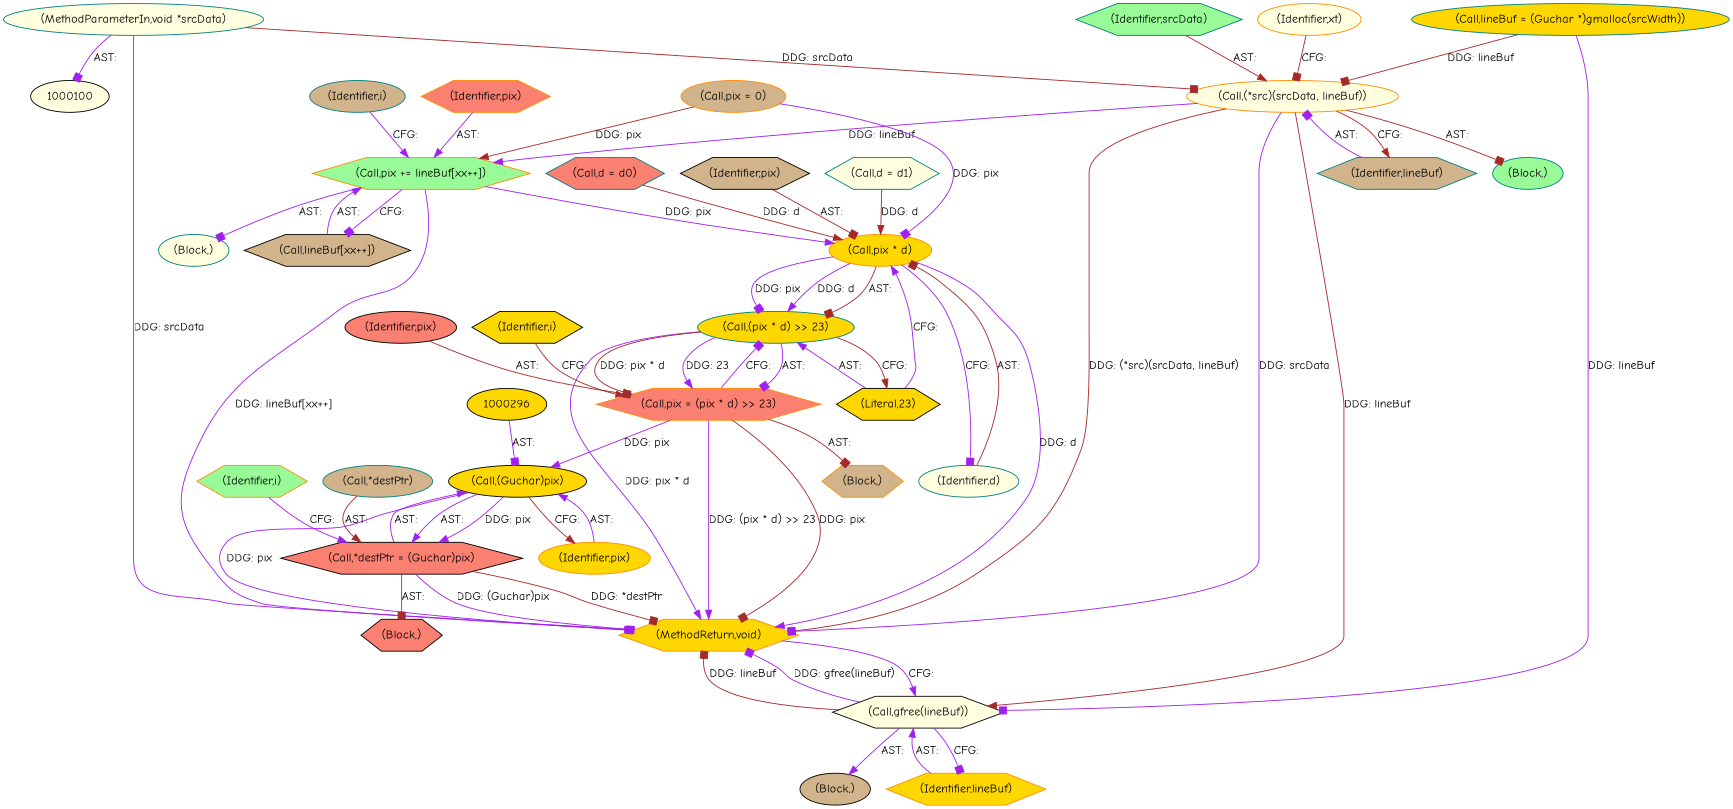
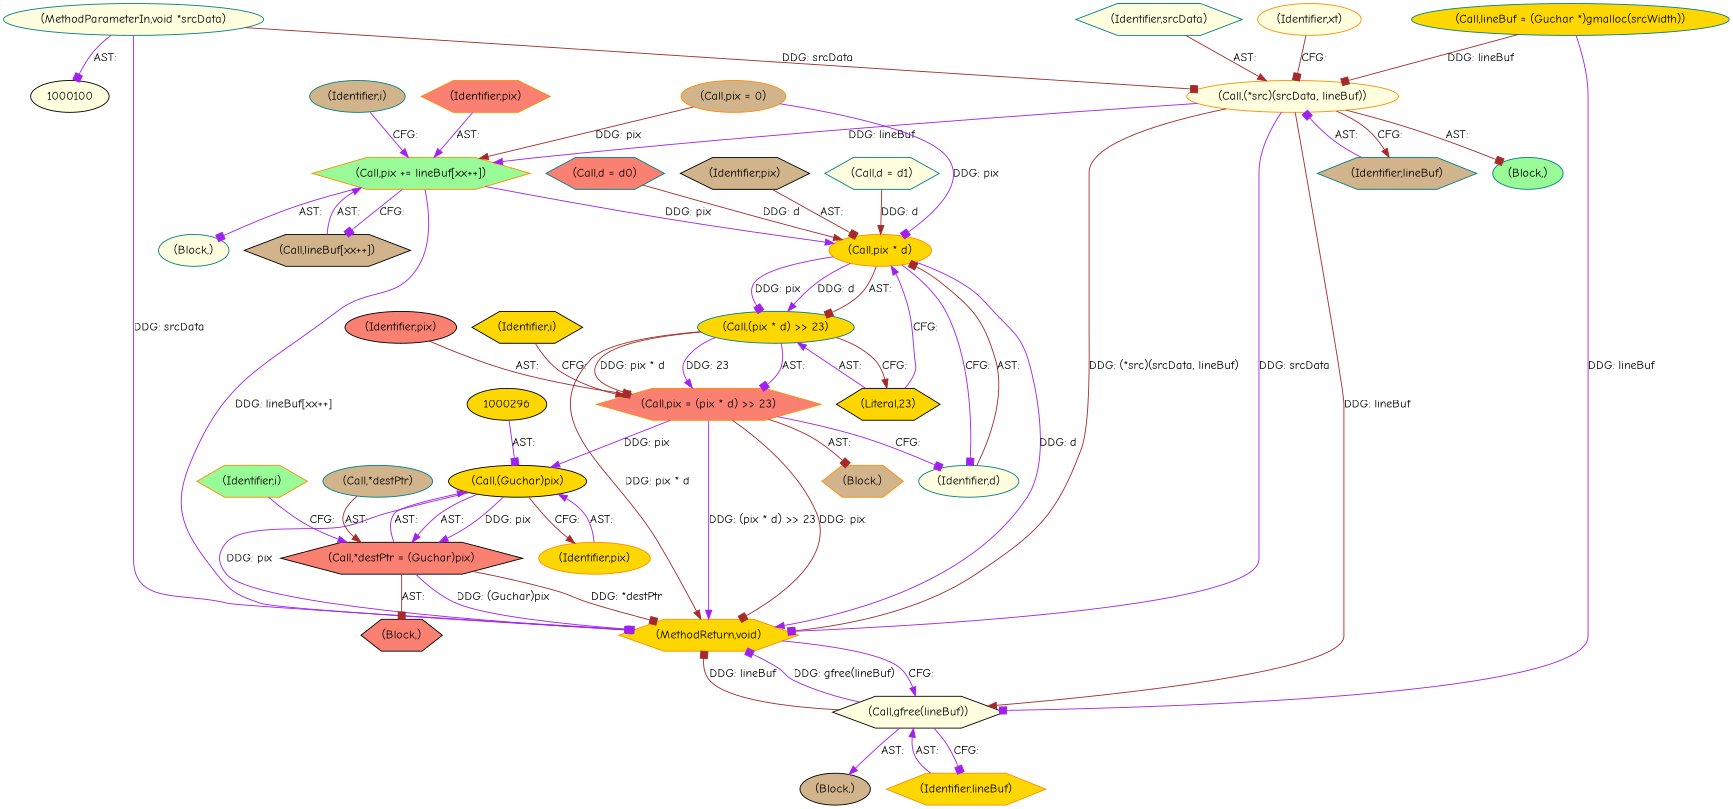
(1159, 19) -> (1159, 19)
(738, 368) -> (857, 436)
(583, 441) -> (583, 441)
